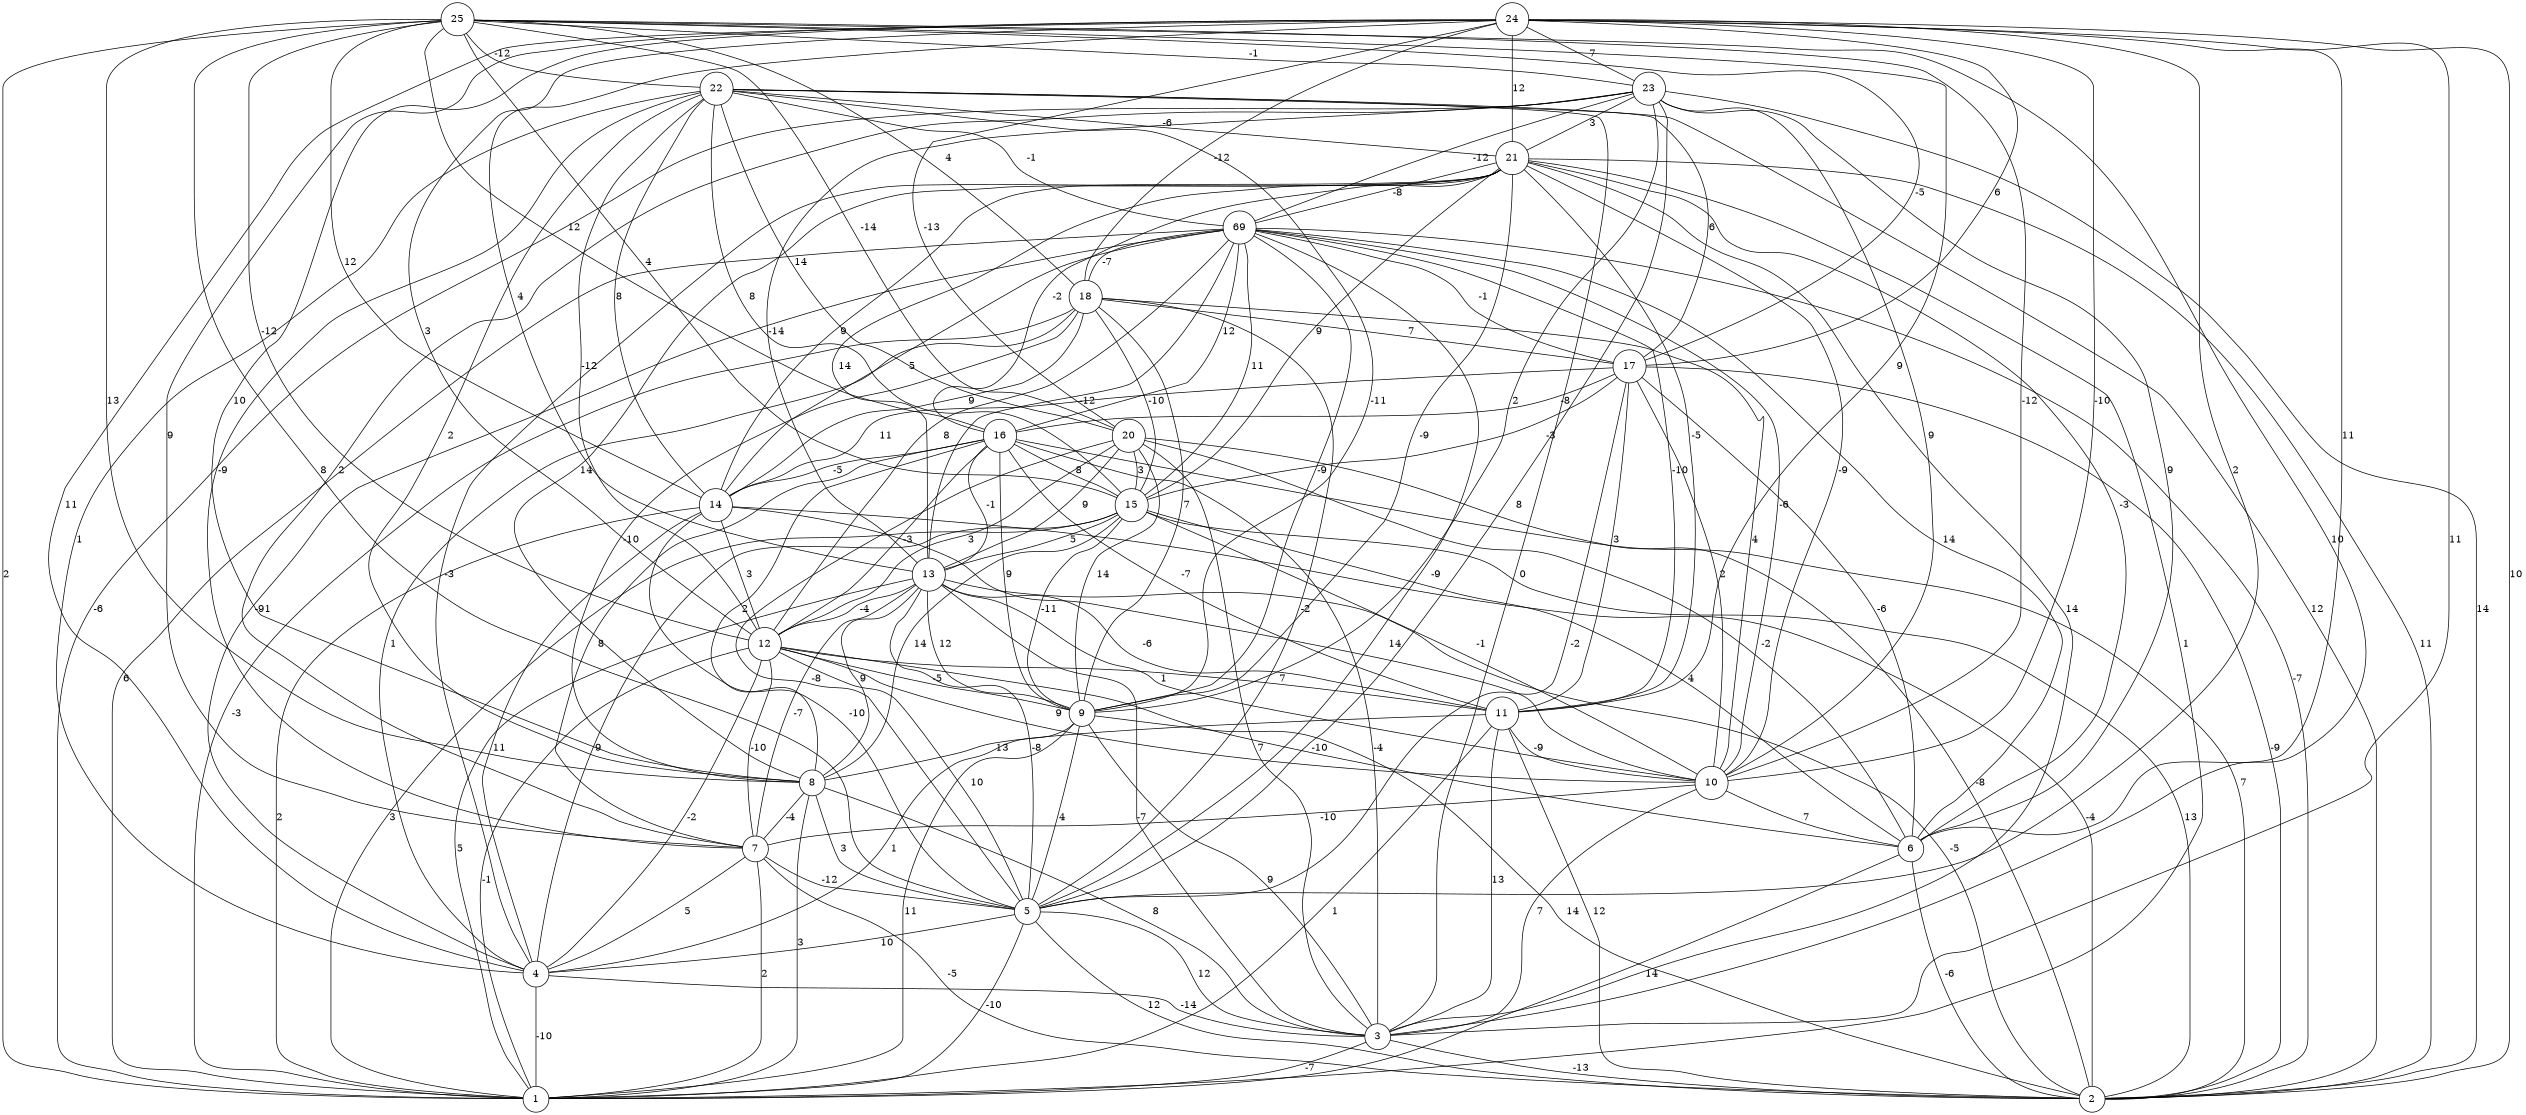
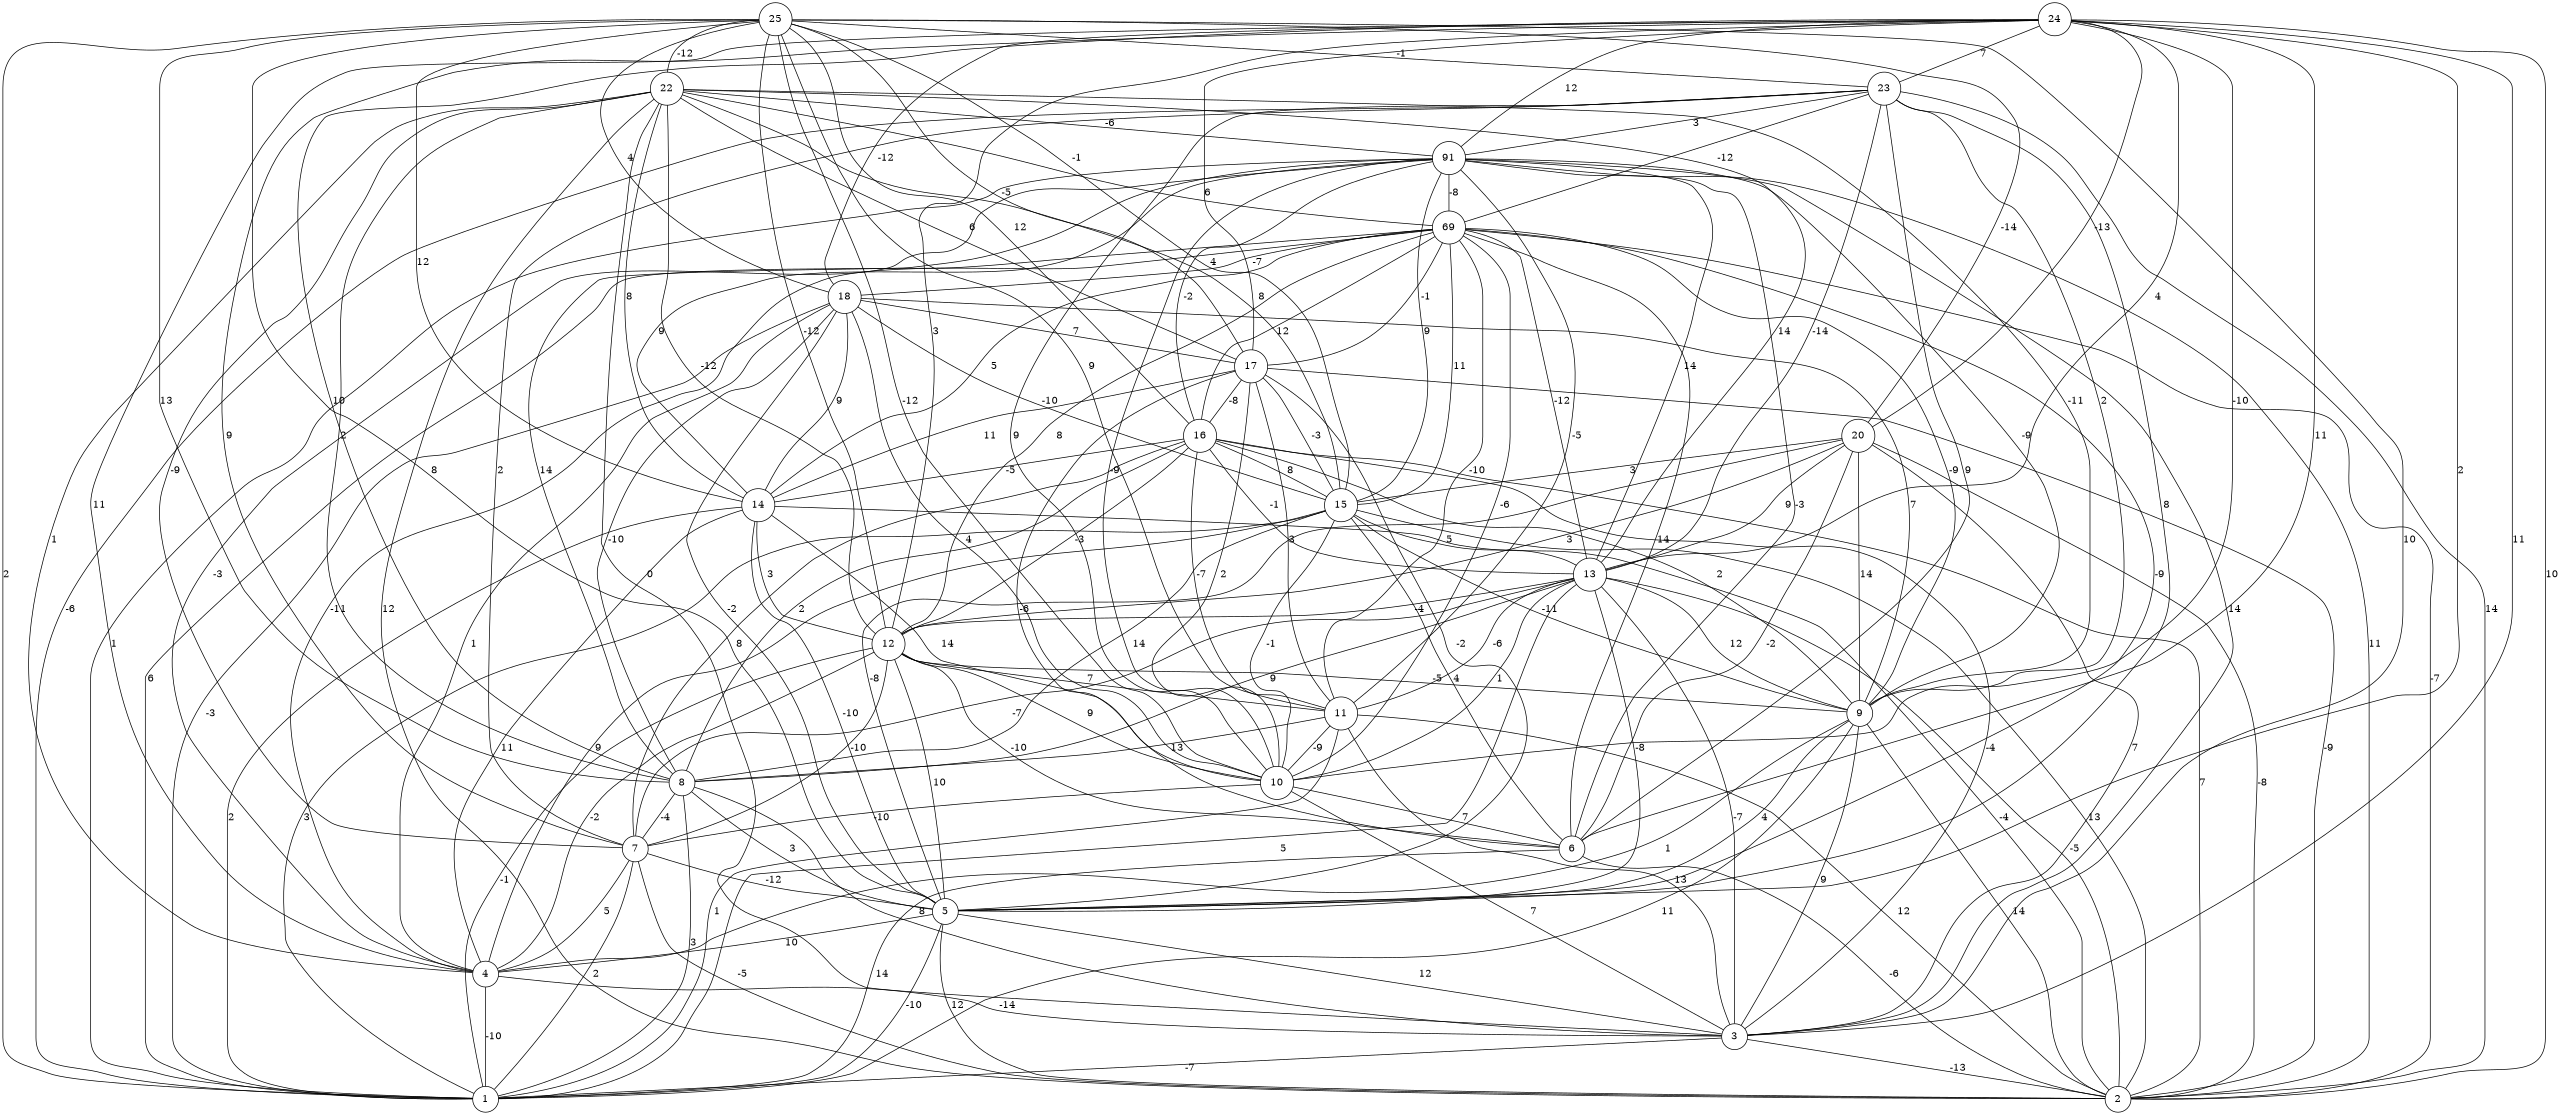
(1512, 158) -> (1449, 158)
(855, 340) -> (1454, 129)
(1009, 575) -> (1720, 575)
(263, 609) -> (338, 609)
